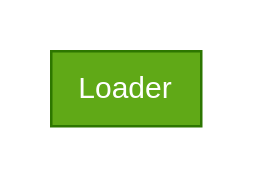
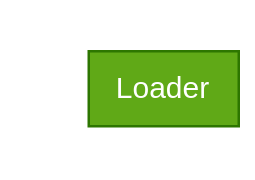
(126, 89) -> (164, 89)
